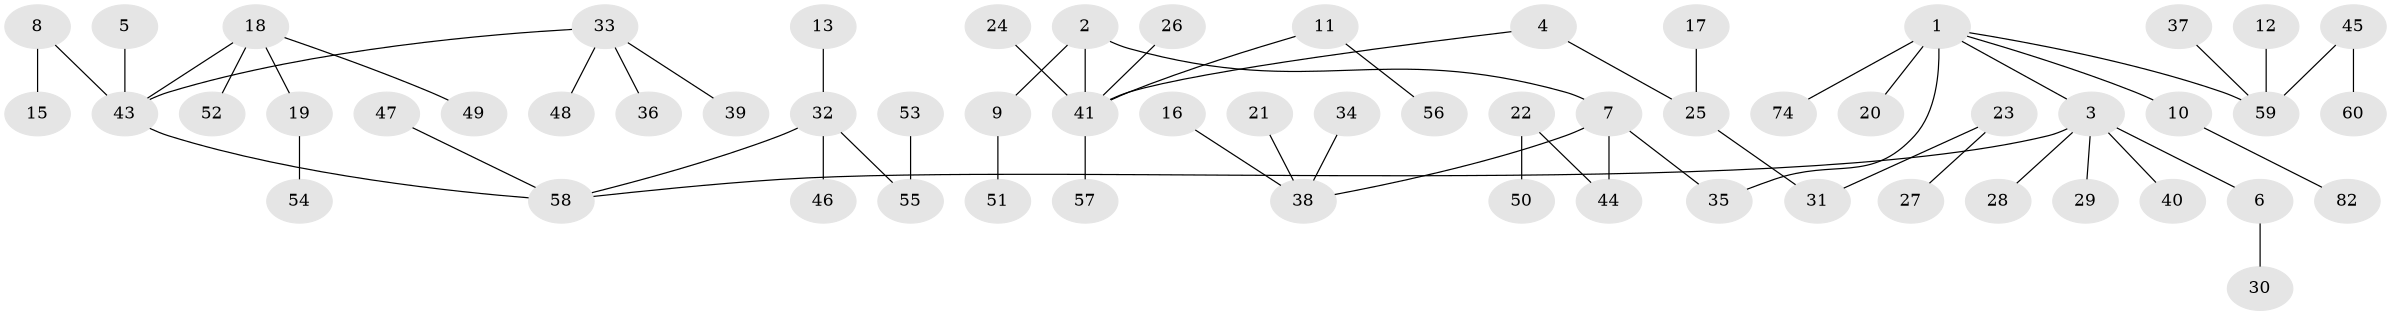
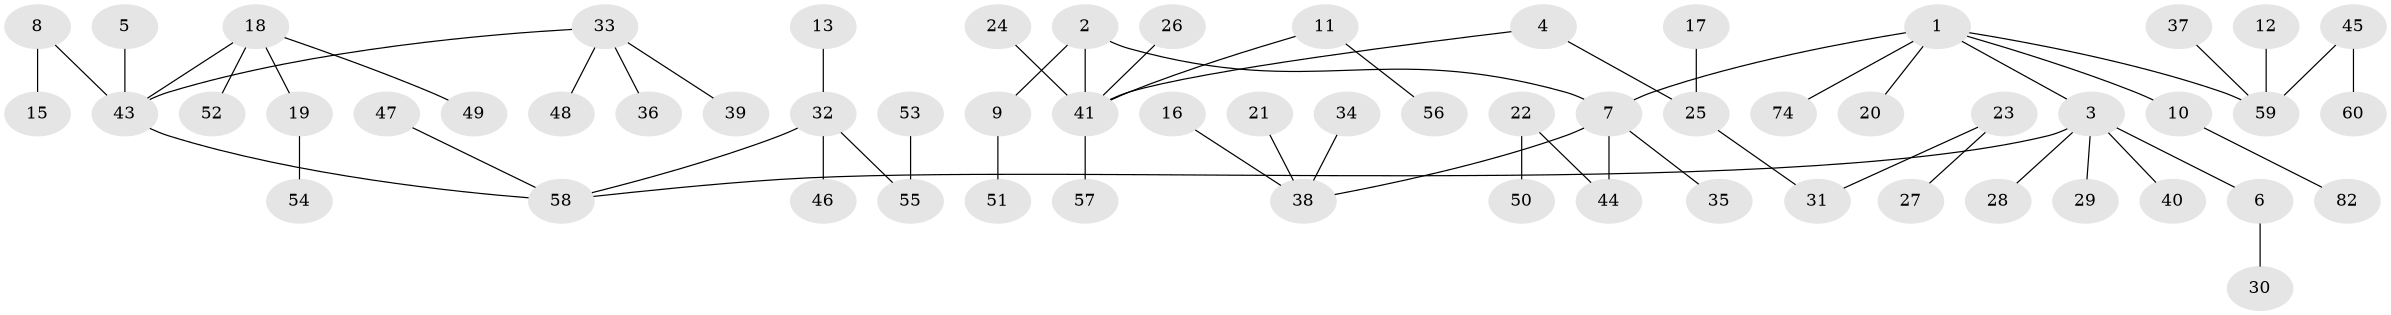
(1903, 147) -> (1768, 60)
